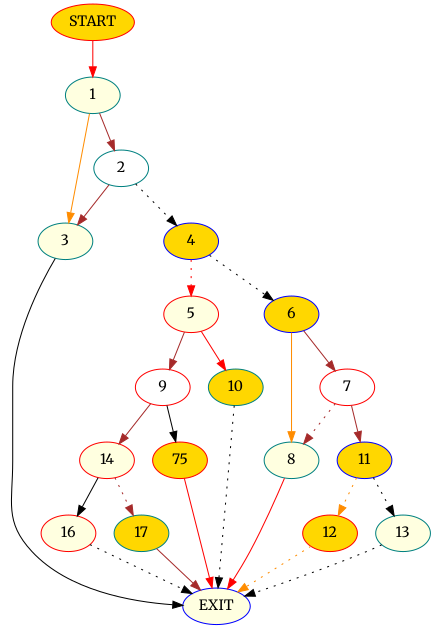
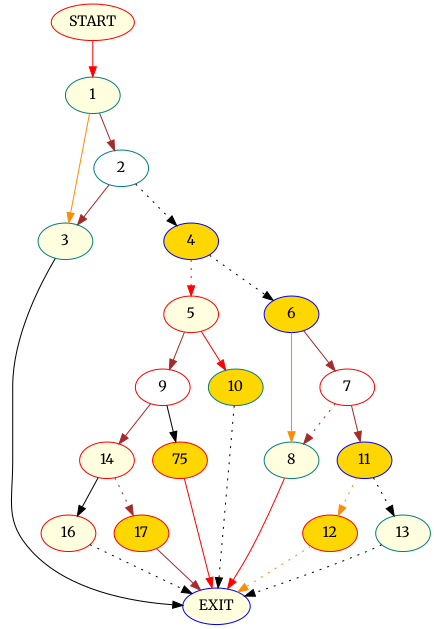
(93, 22) -> (93, 22)
(141, 533) -> (141, 533)
